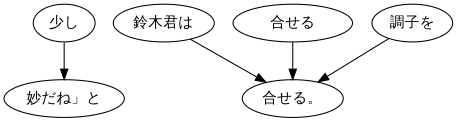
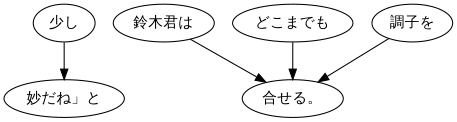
(293, 23) -> (293, 23)
